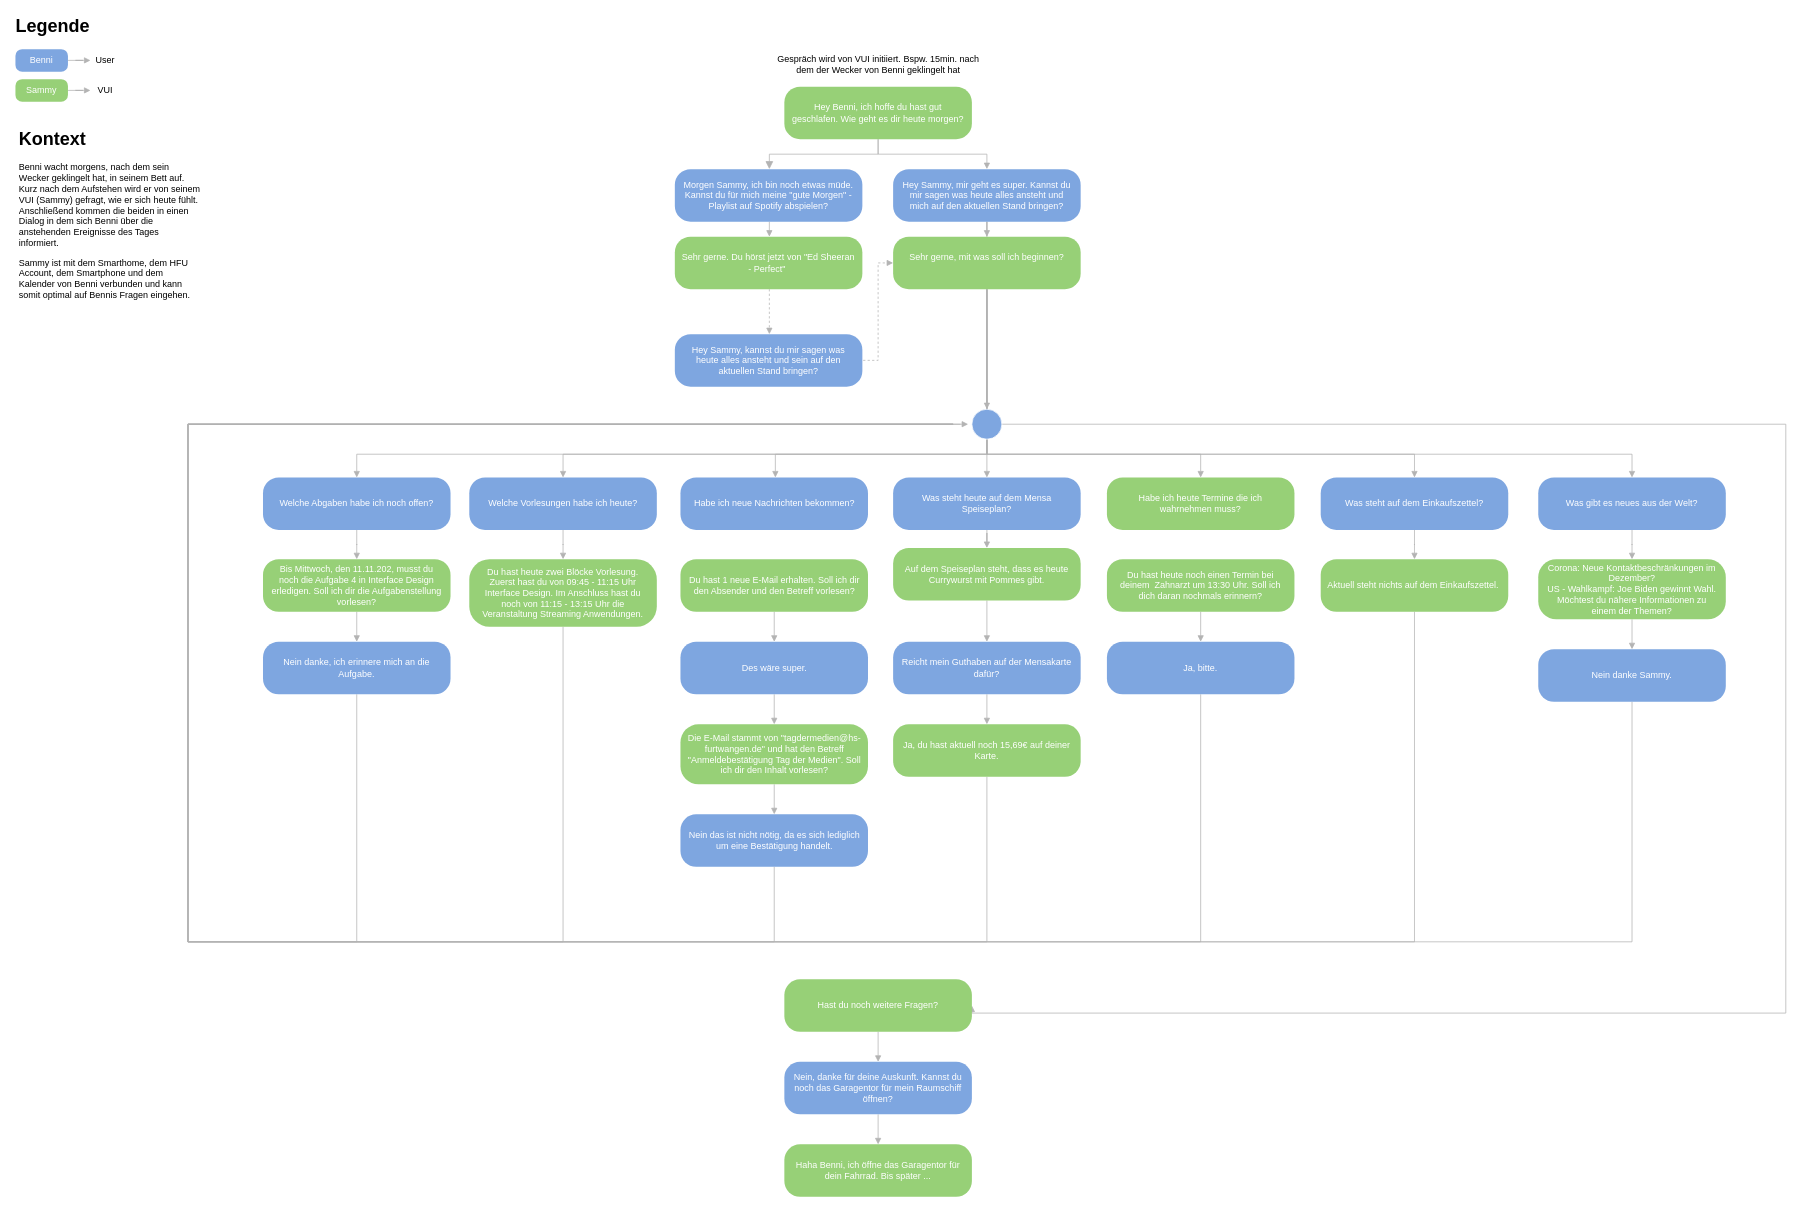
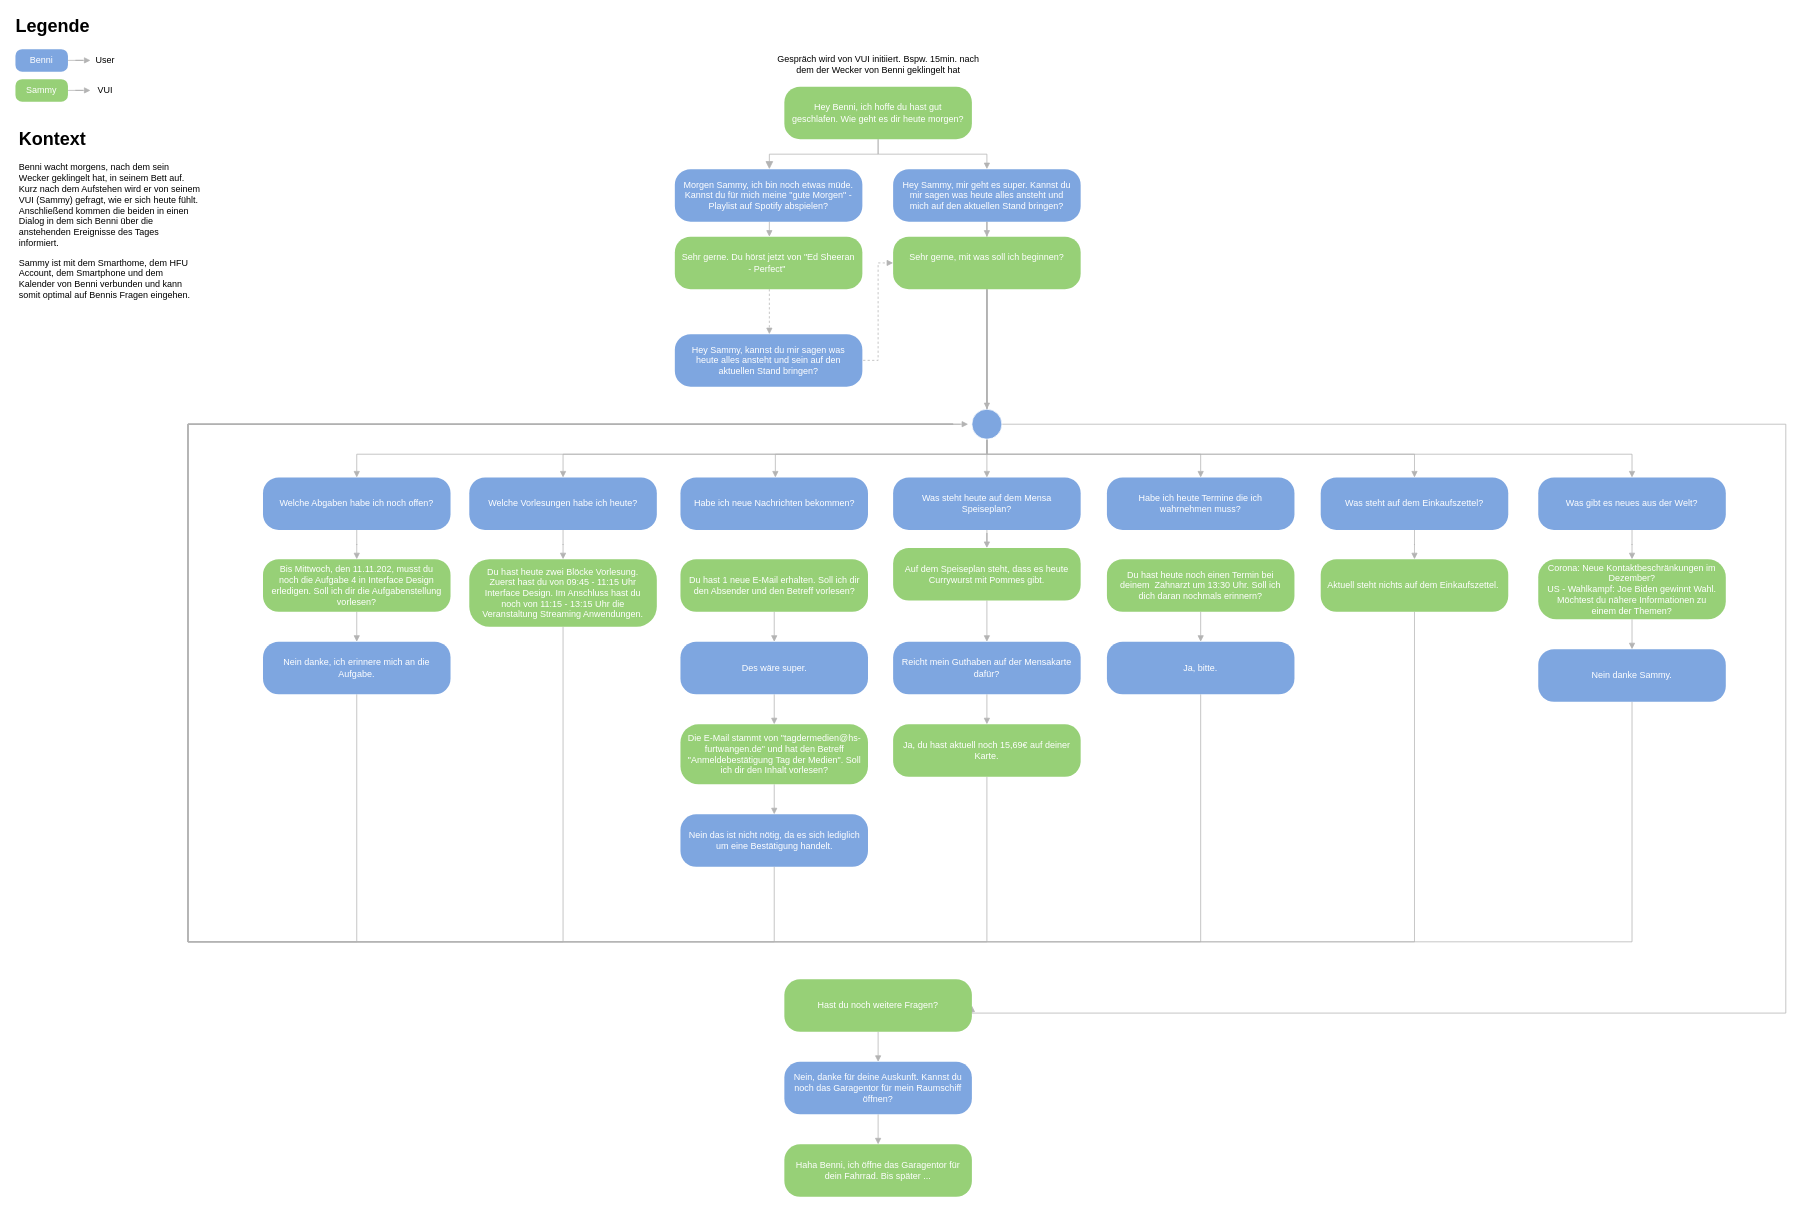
(1200, 504) -> (1200, 504)
